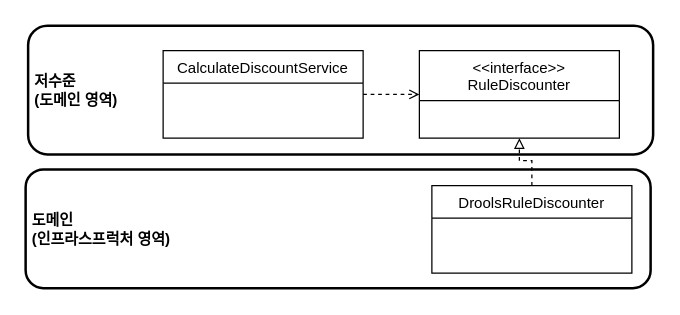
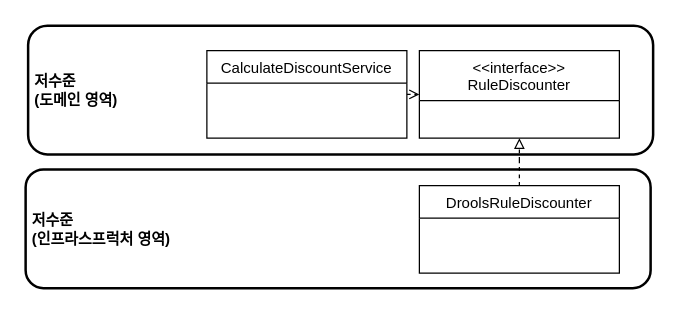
(263, 94) -> (307, 94)
(106, 229) -> (106, 229)
(532, 229) -> (519, 229)
